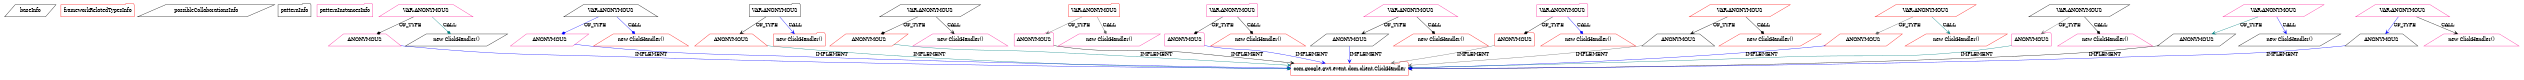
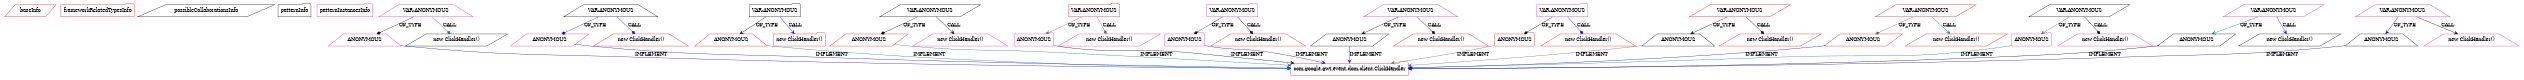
(30, 11) -> (30, 11)
